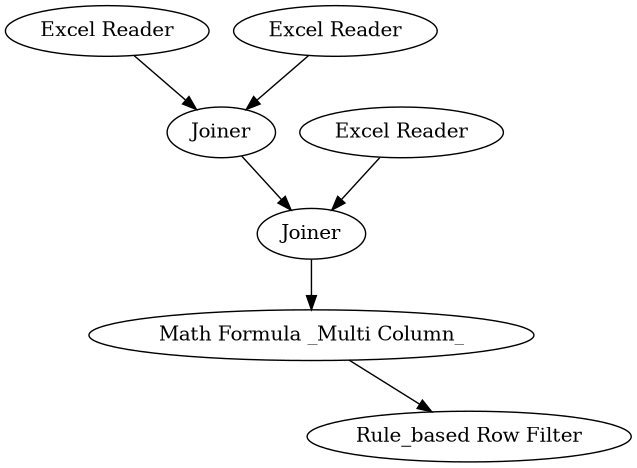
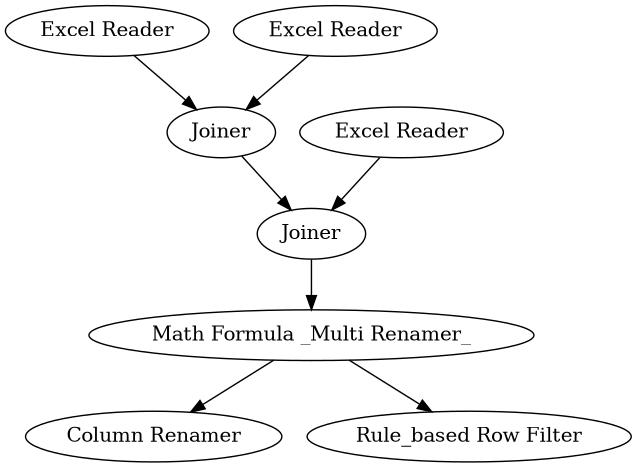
(311, 335) -> (311, 335)
none -> (154, 437)
